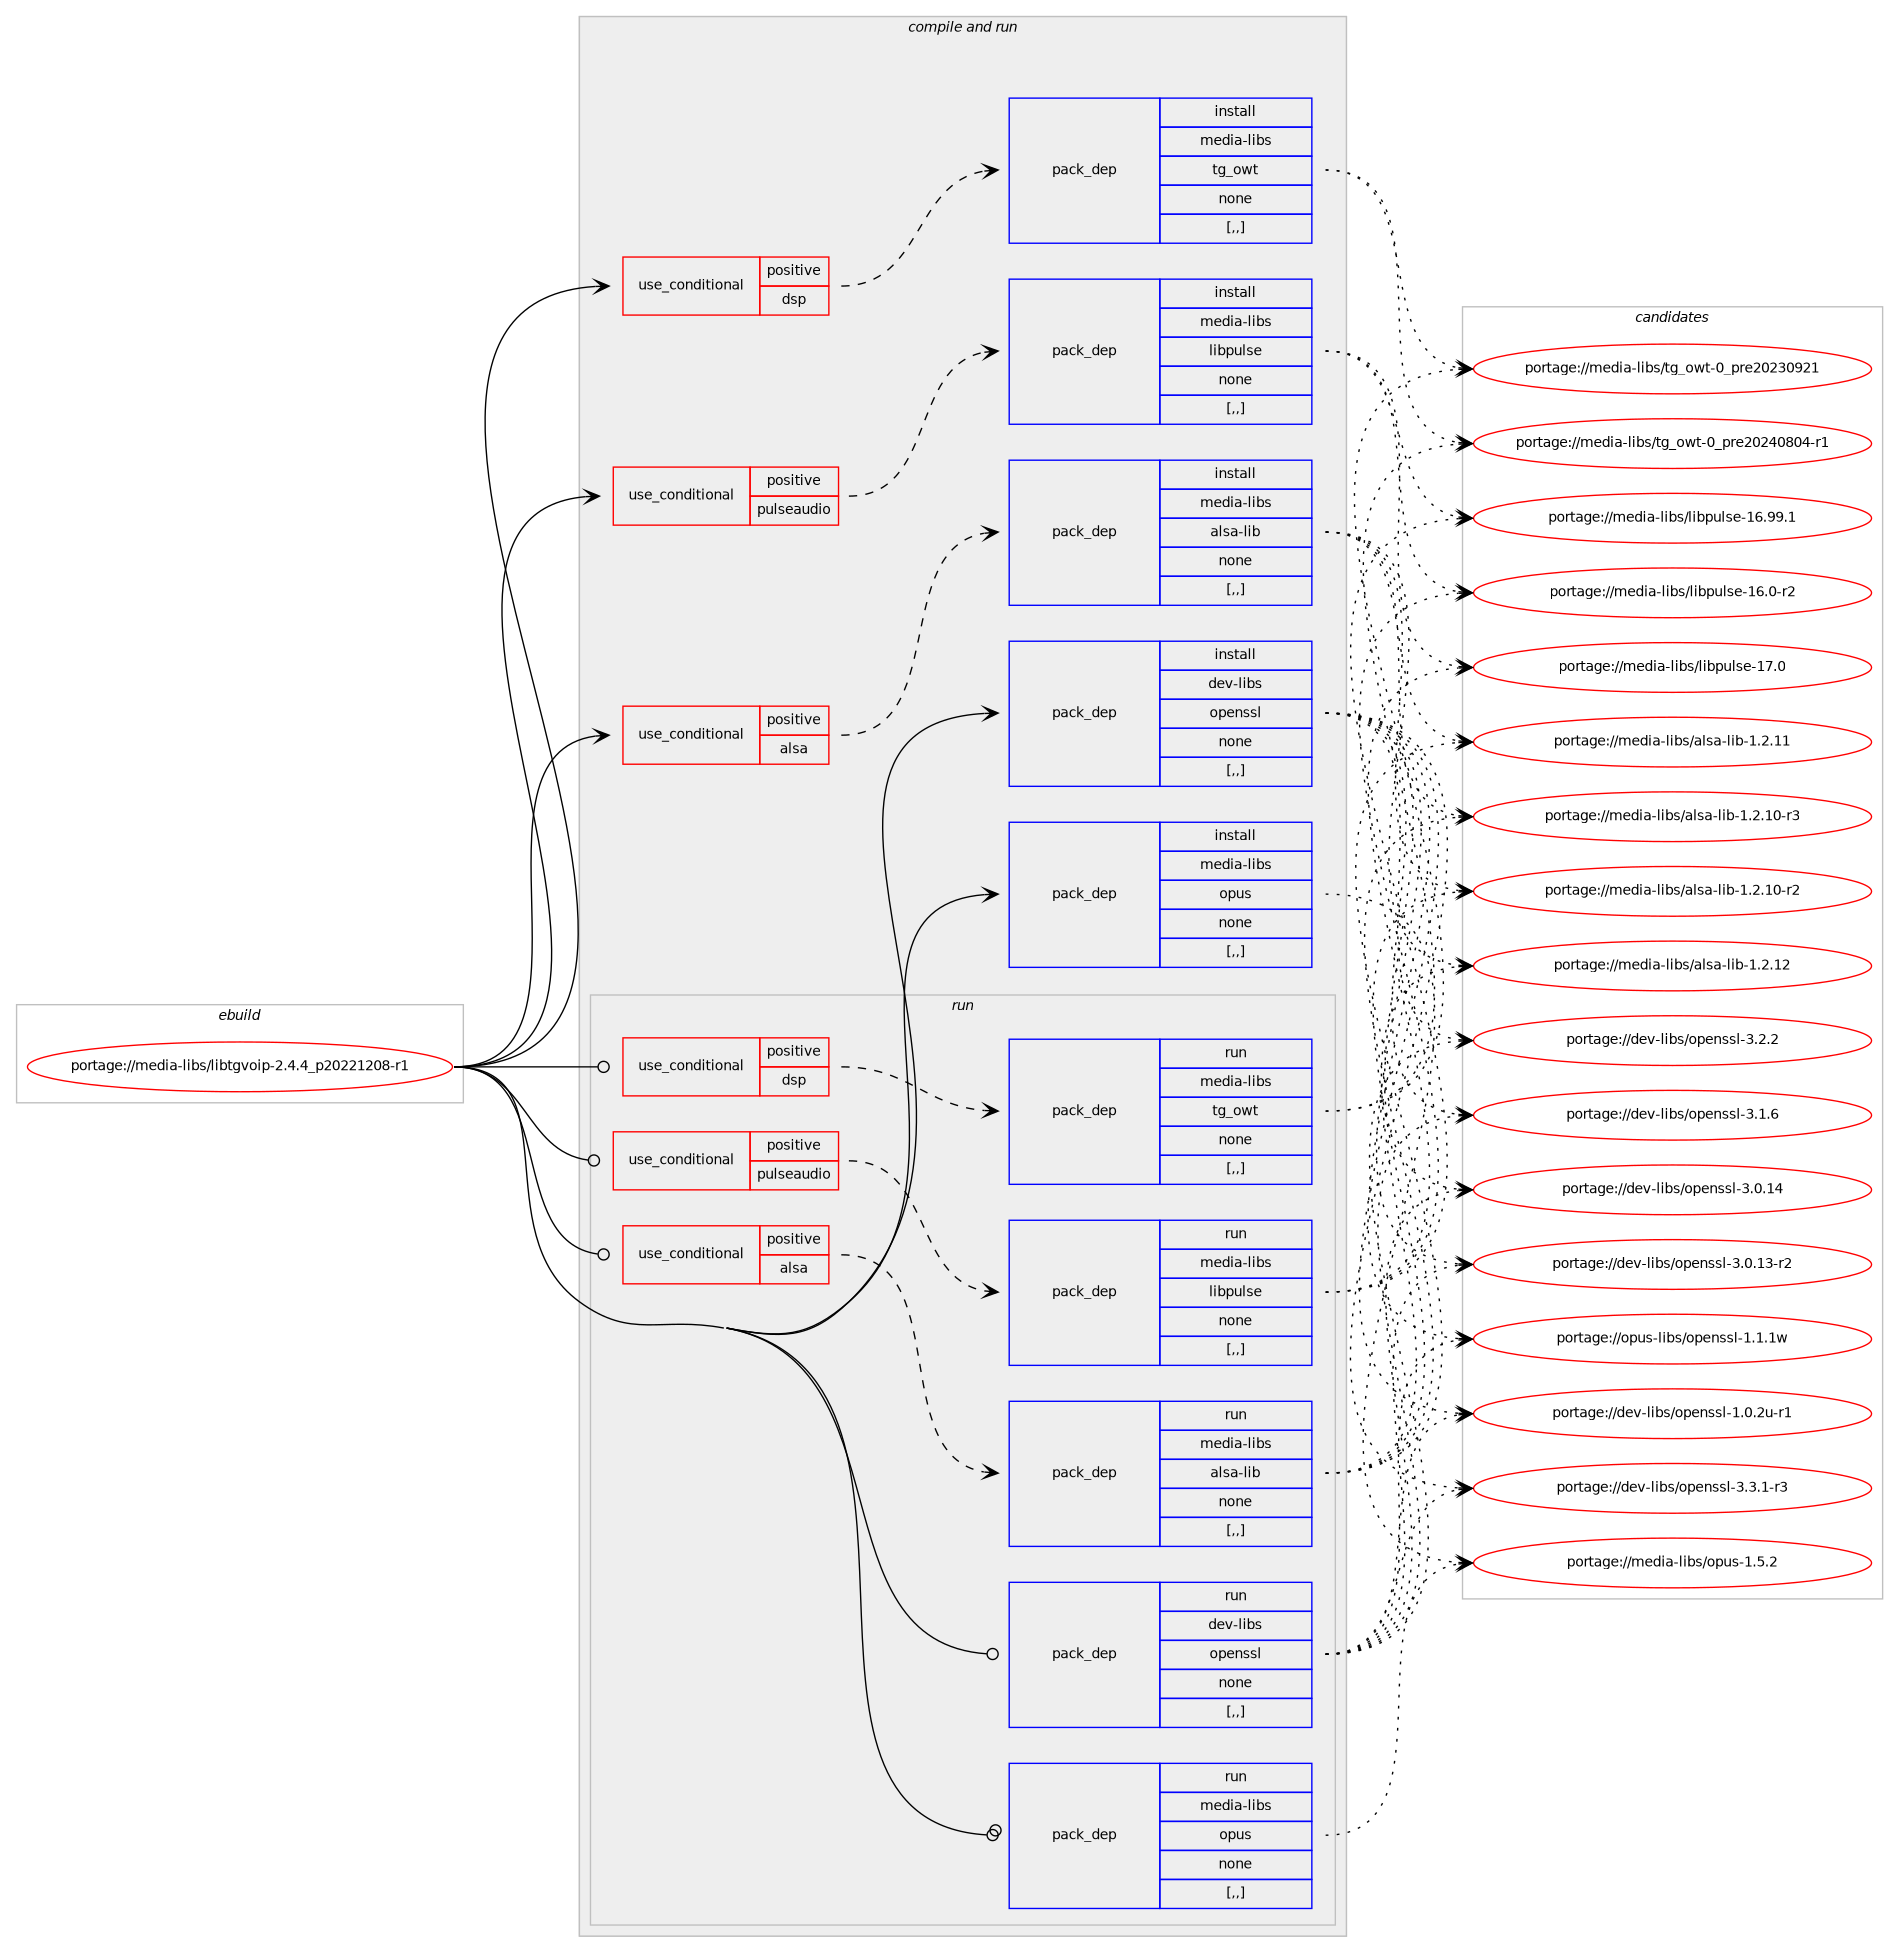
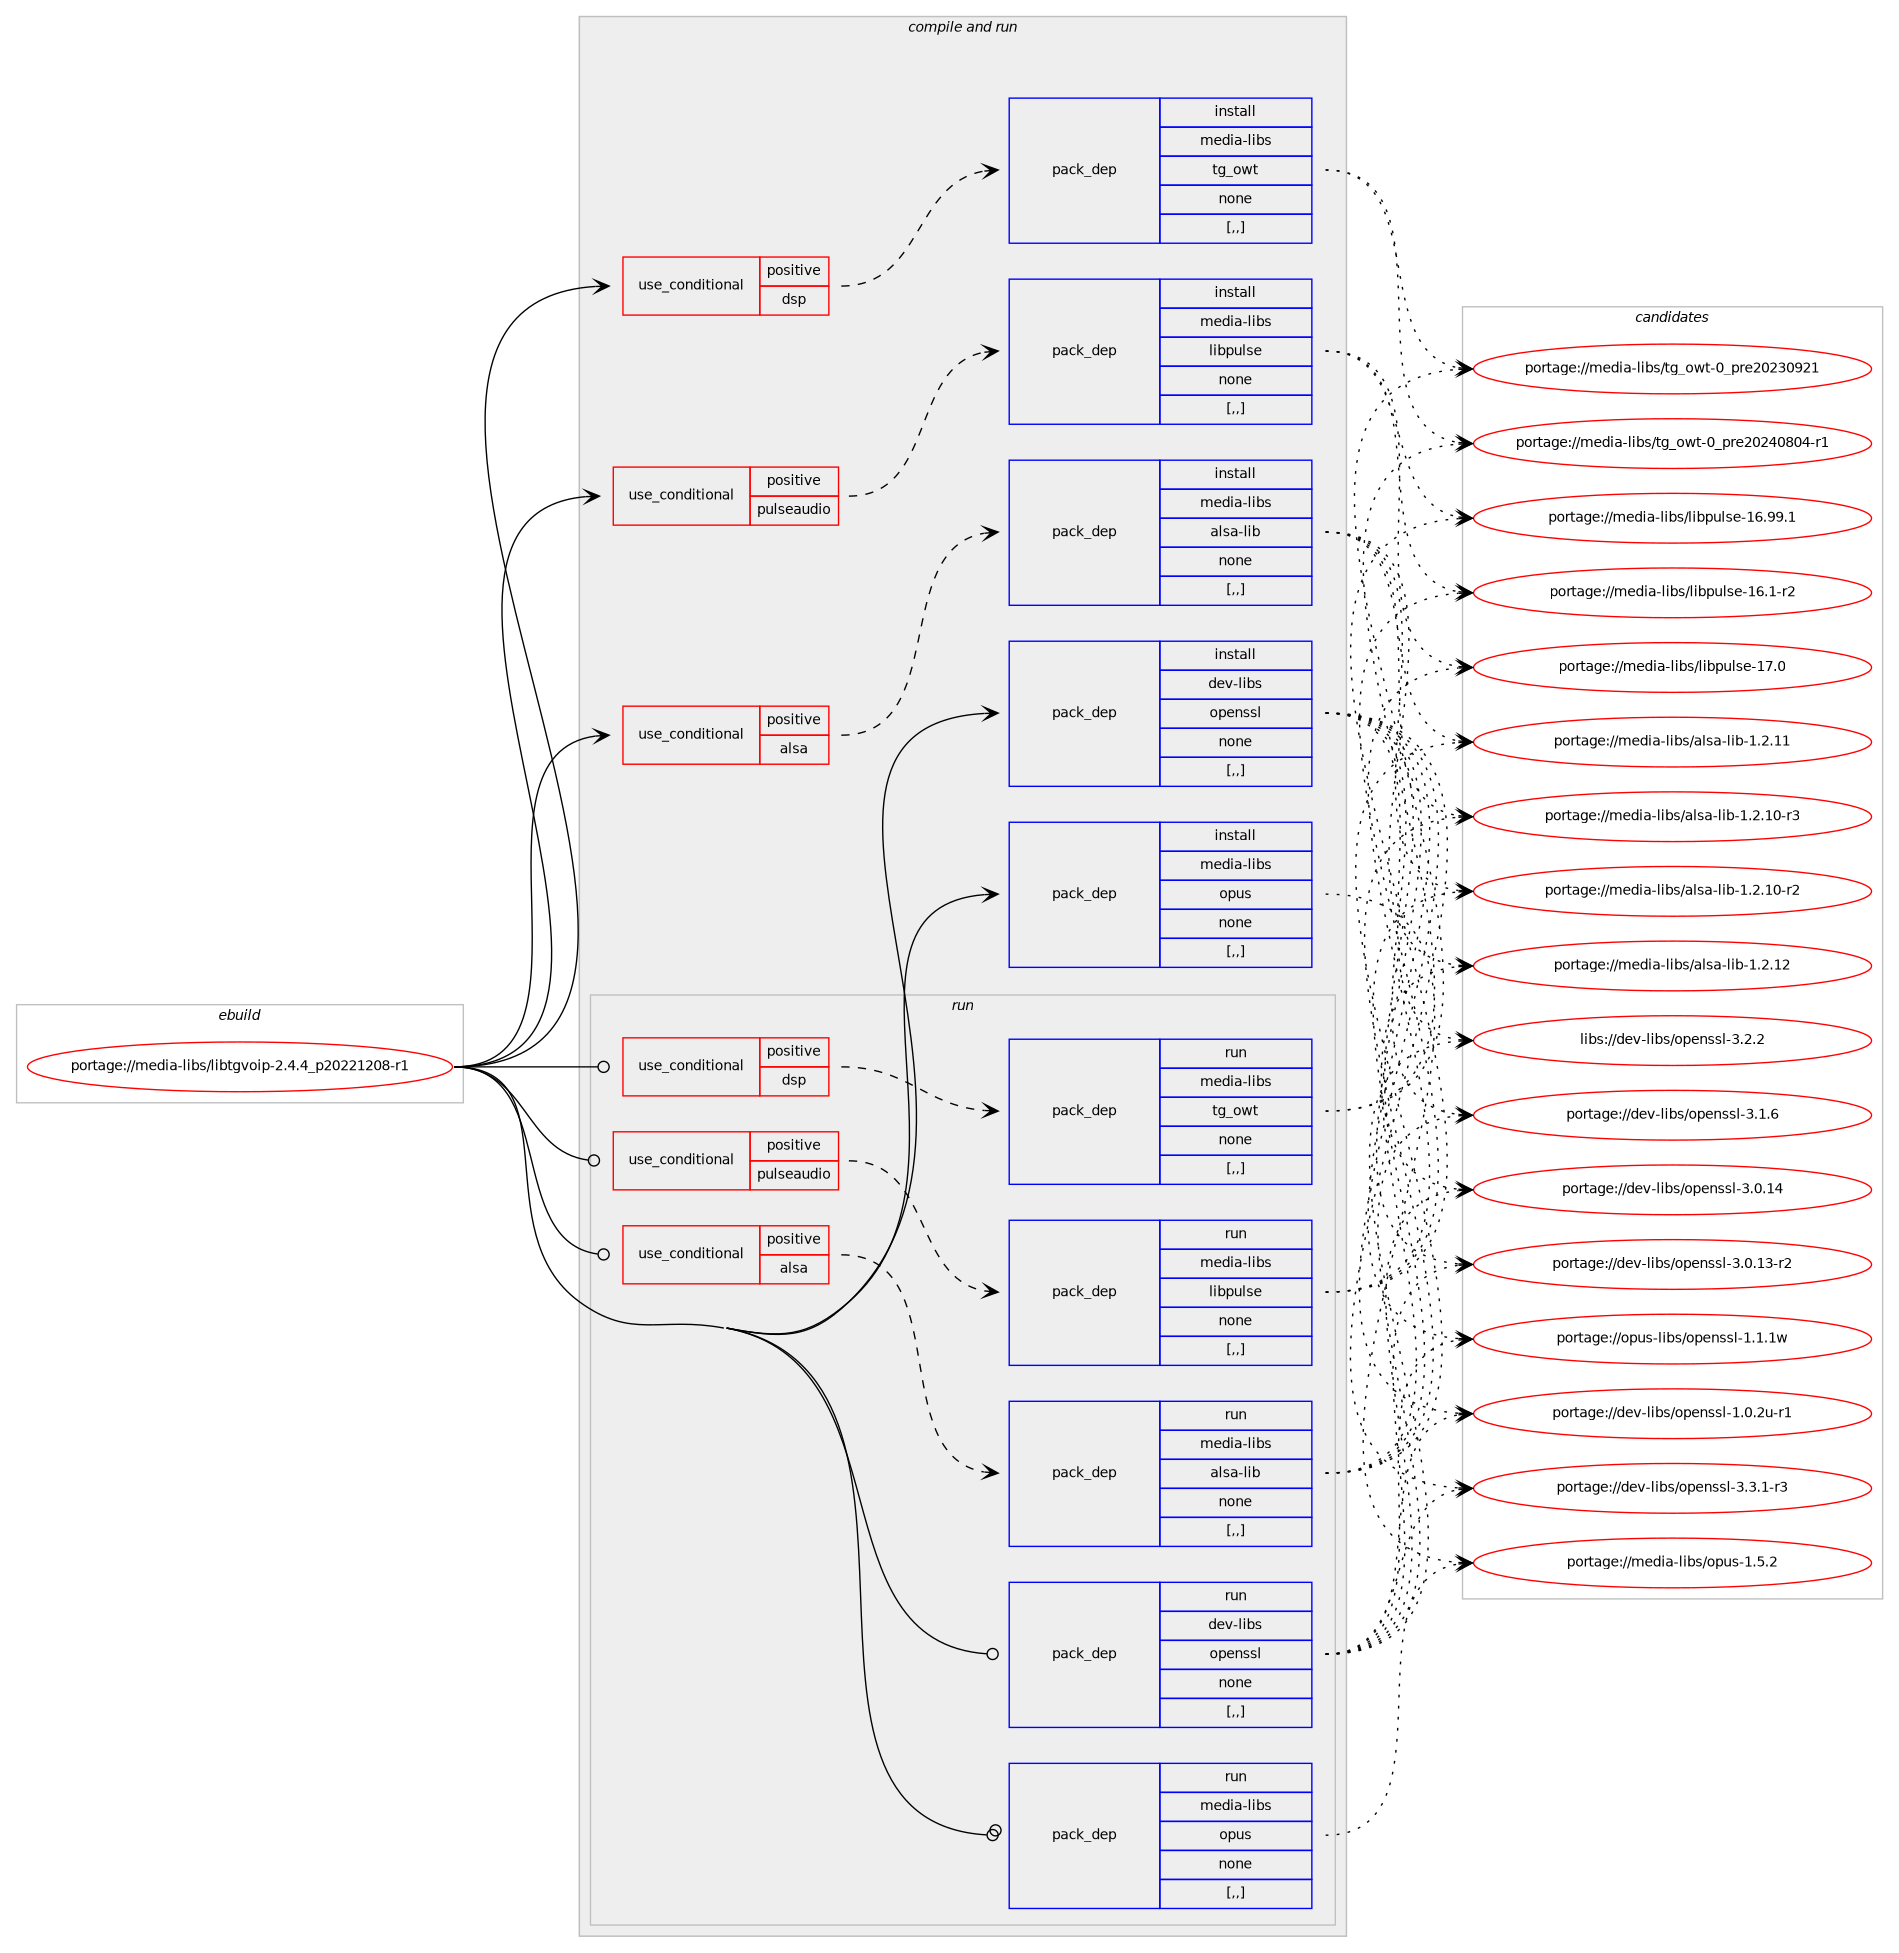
(1673, 593) -> (1673, 593)
(1673, 1041) -> (1673, 1041)
